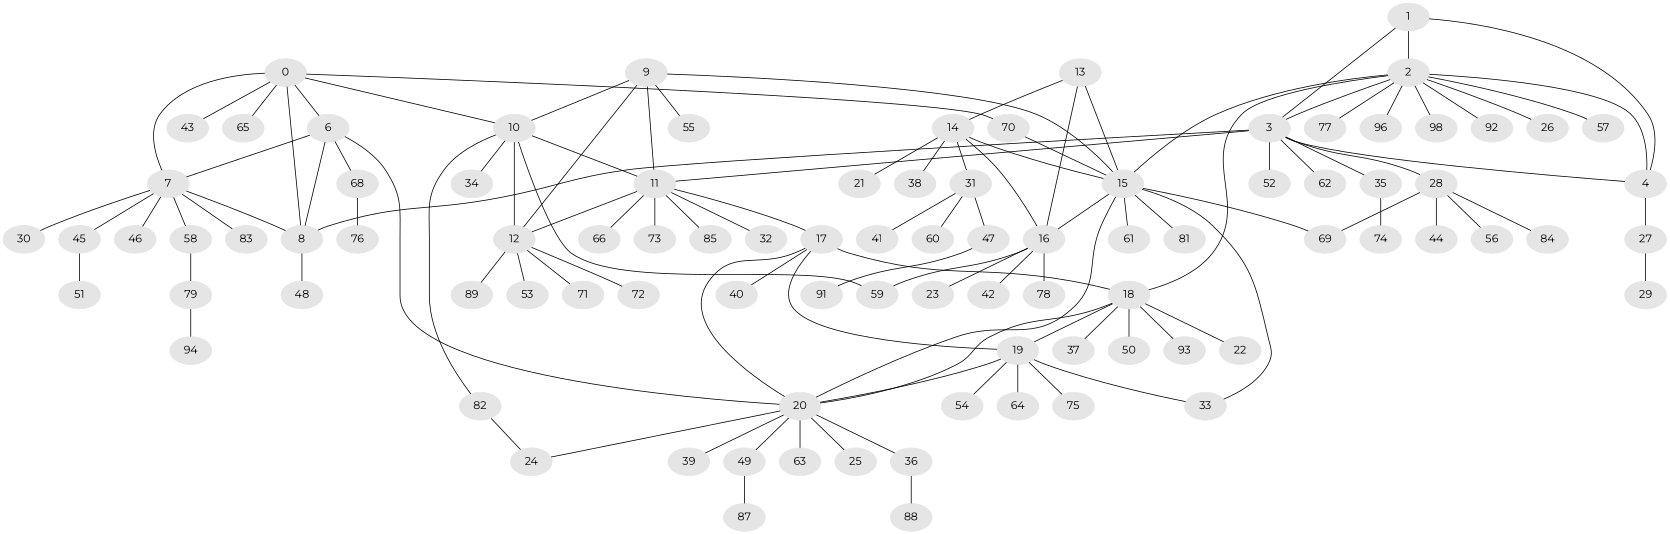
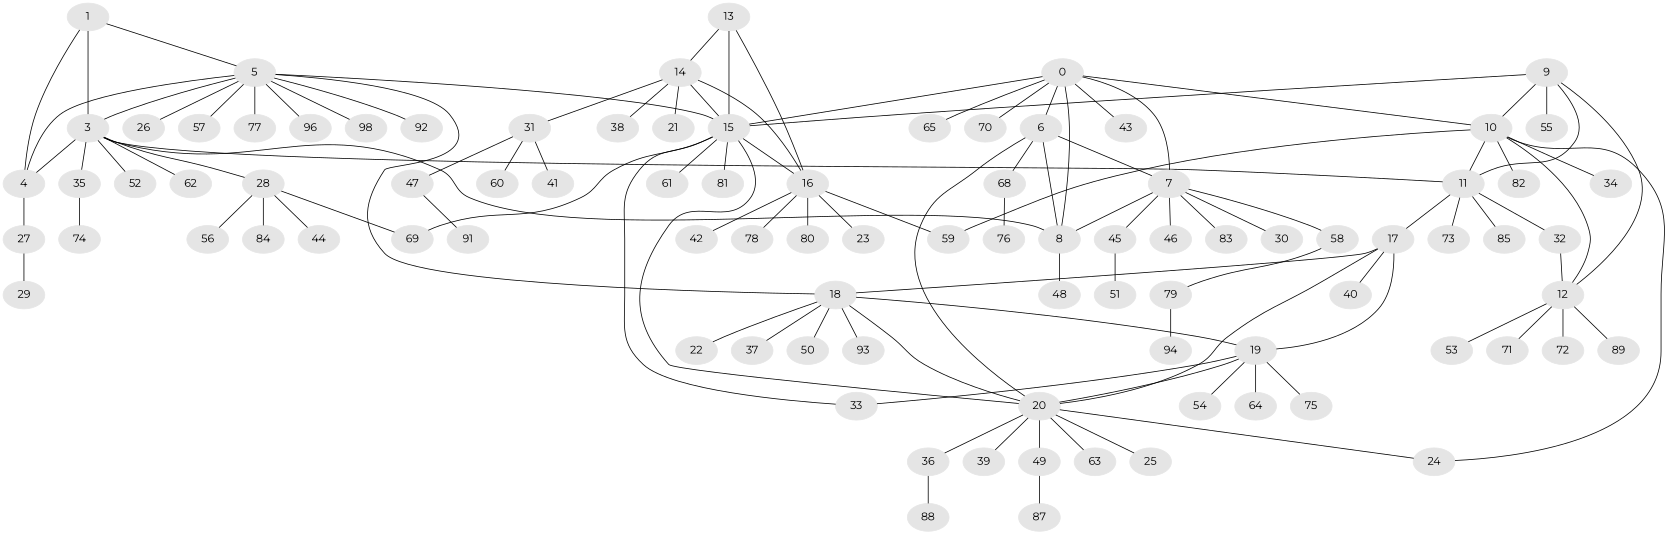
(1409, 73) -> (255, 73)
(1068, 157) -> (896, 100)
(584, 212) -> (1561, 267)
(599, 239) -> none
none -> (808, 239)
(506, 434) -> (1661, 315)
